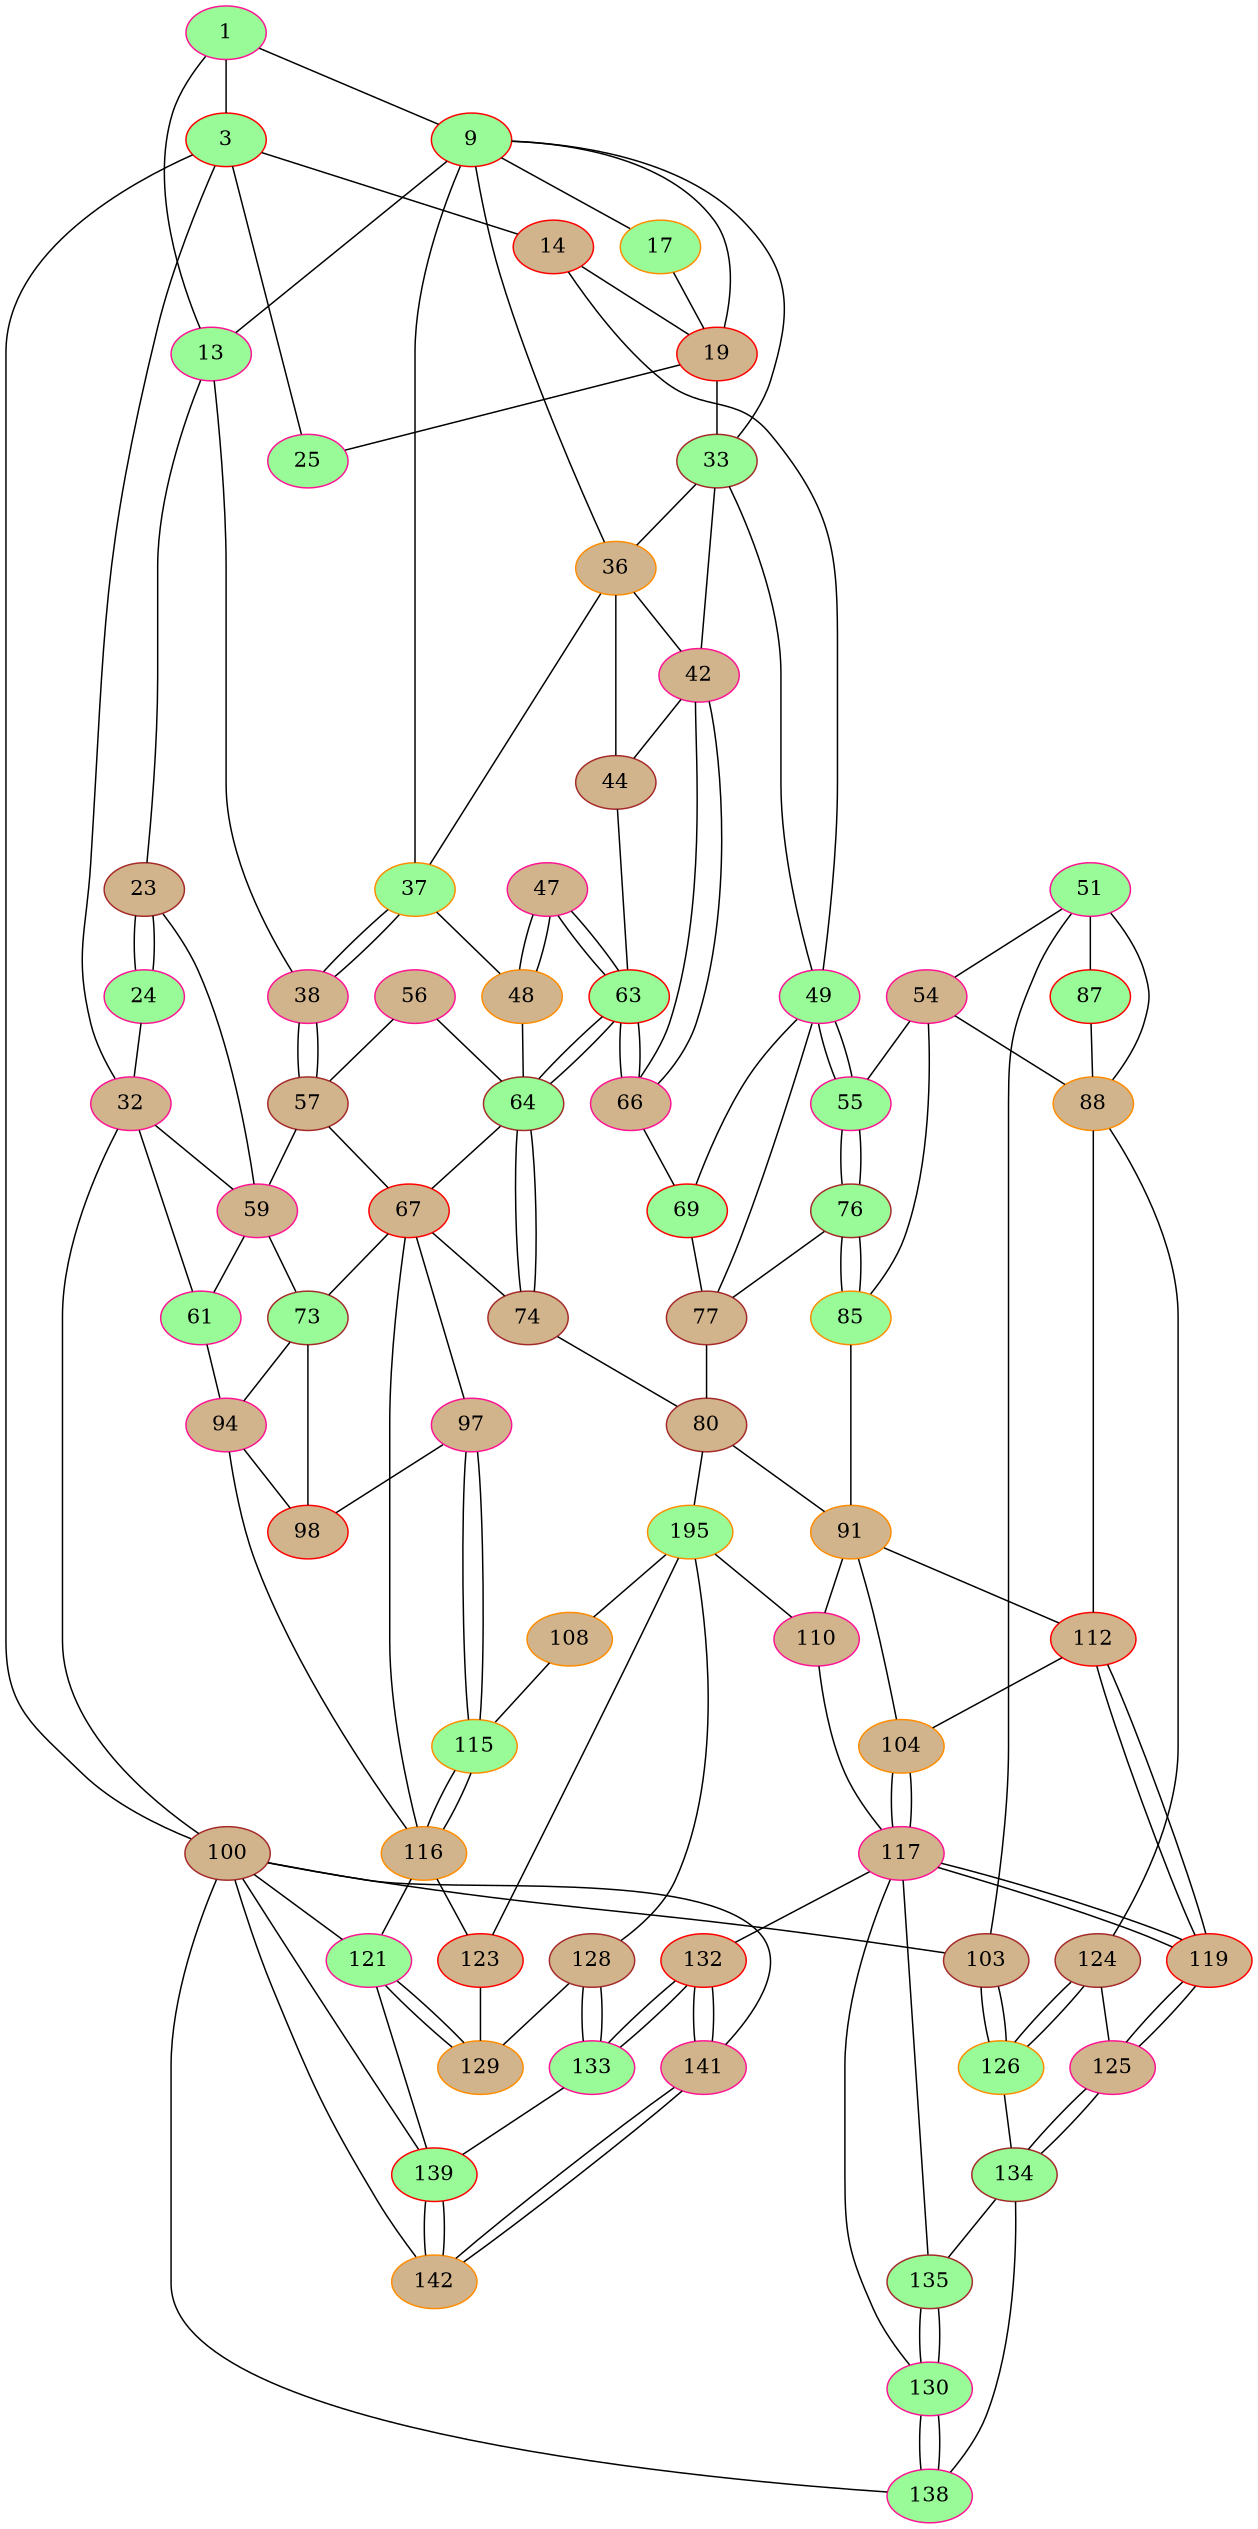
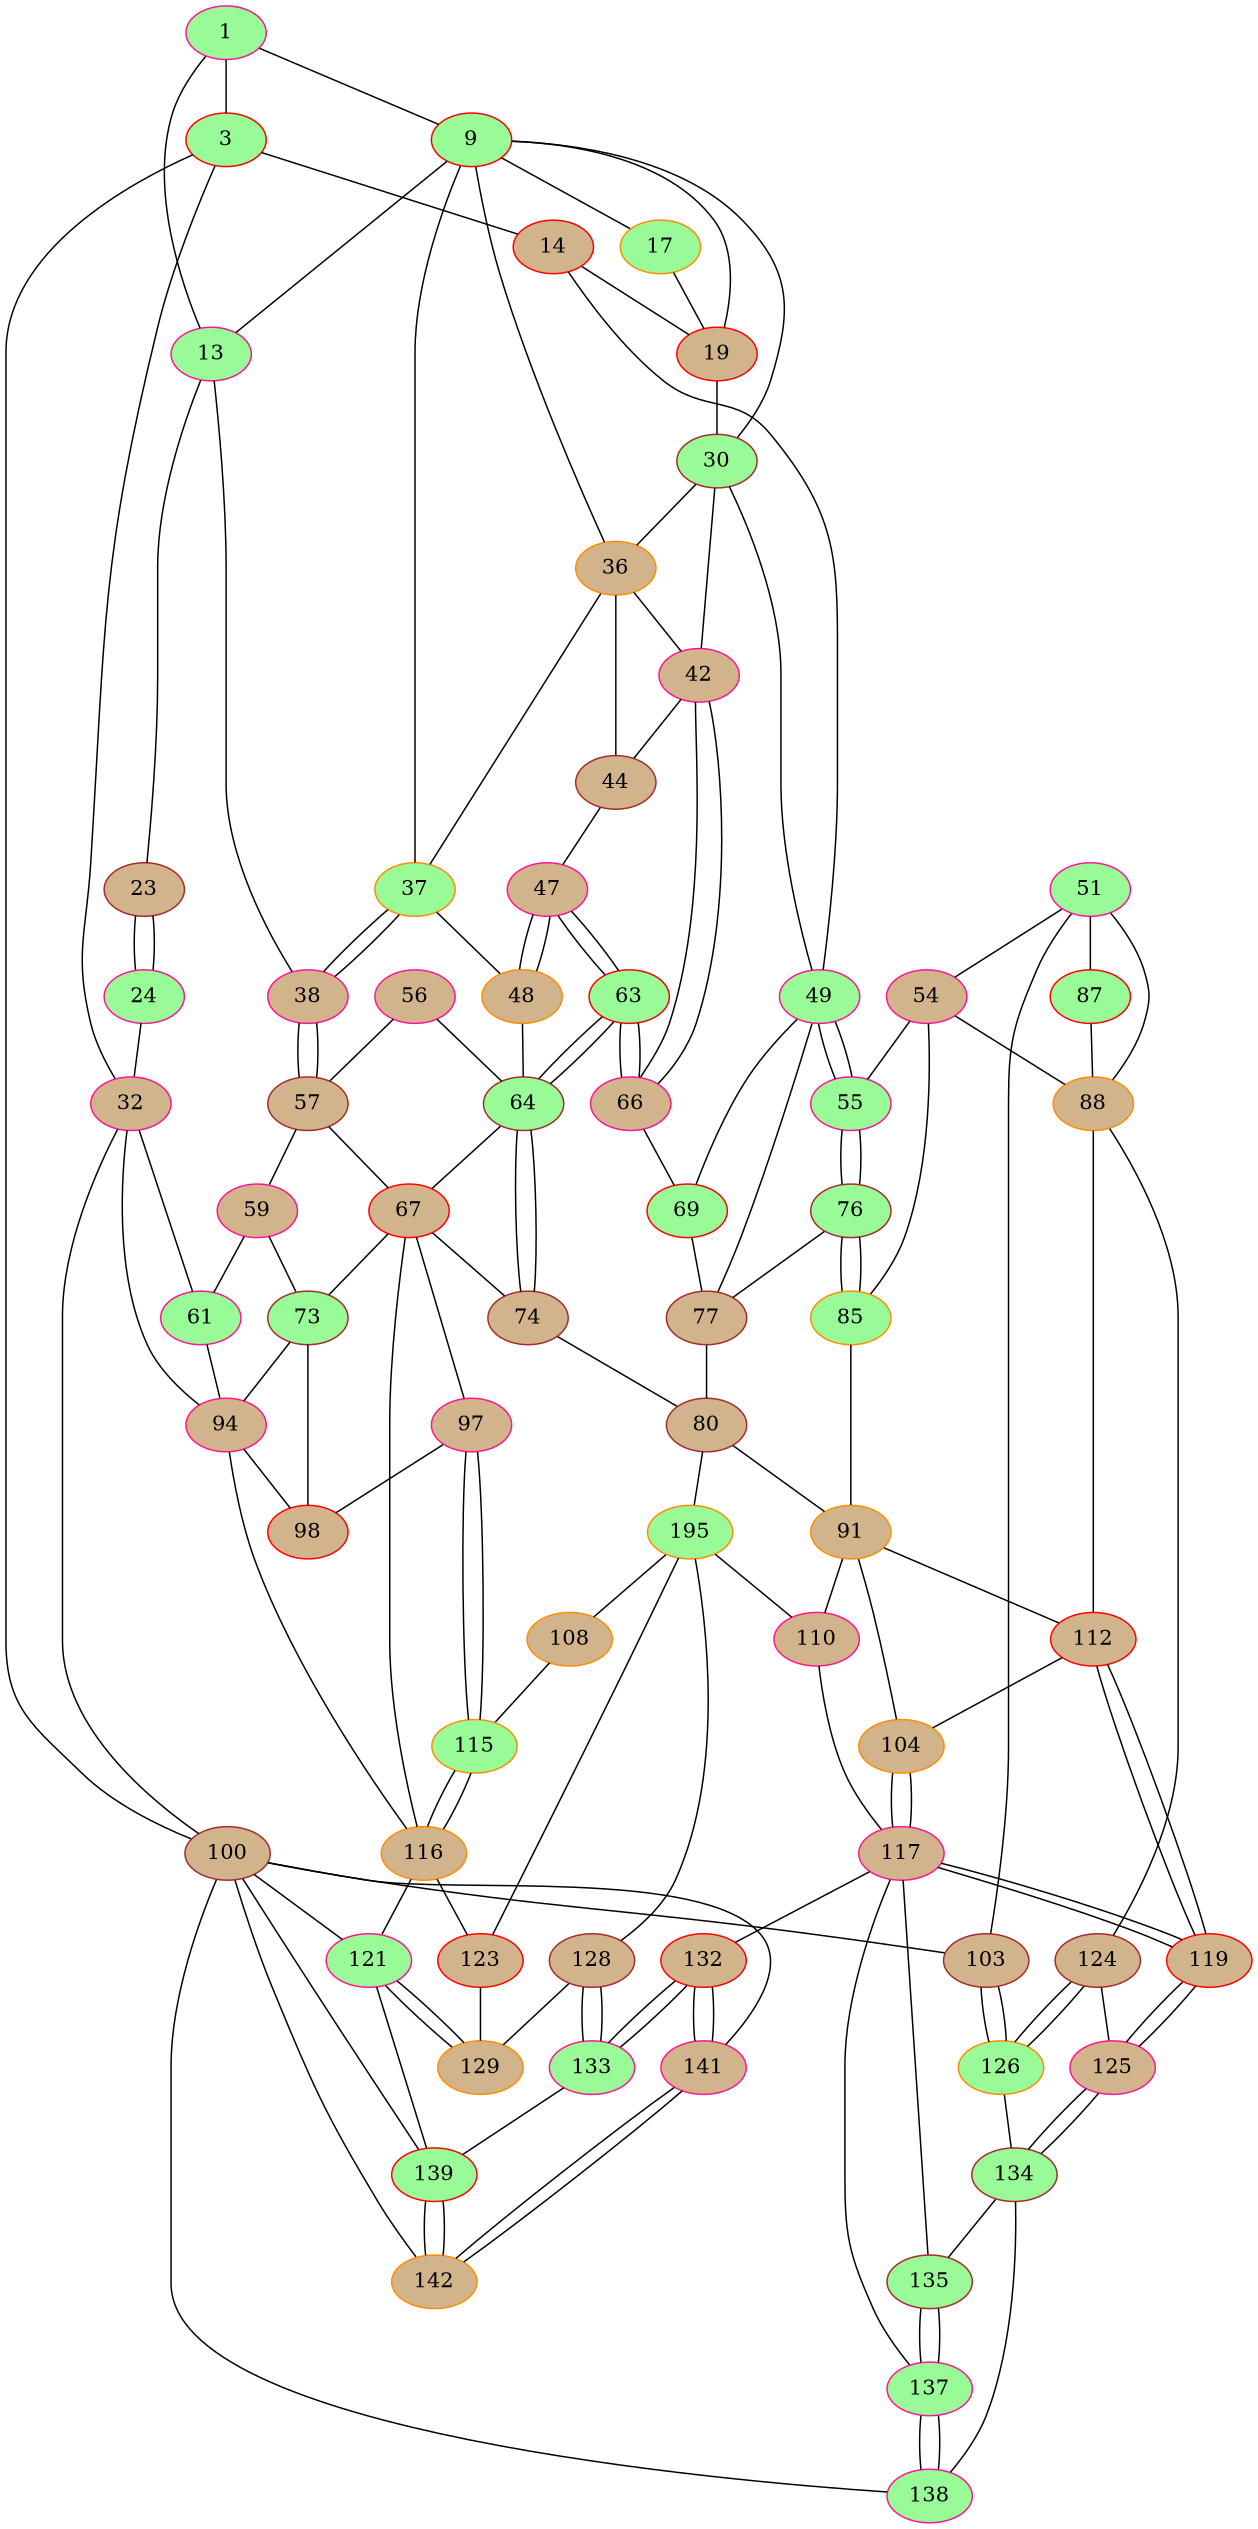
(308, 461) -> none
(717, 461) -> (717, 461)
(623, 889) -> (582, 836)
(224, 1043) -> none
(194, 1157) -> (128, 1279)
(930, 2389) -> (930, 2389)
